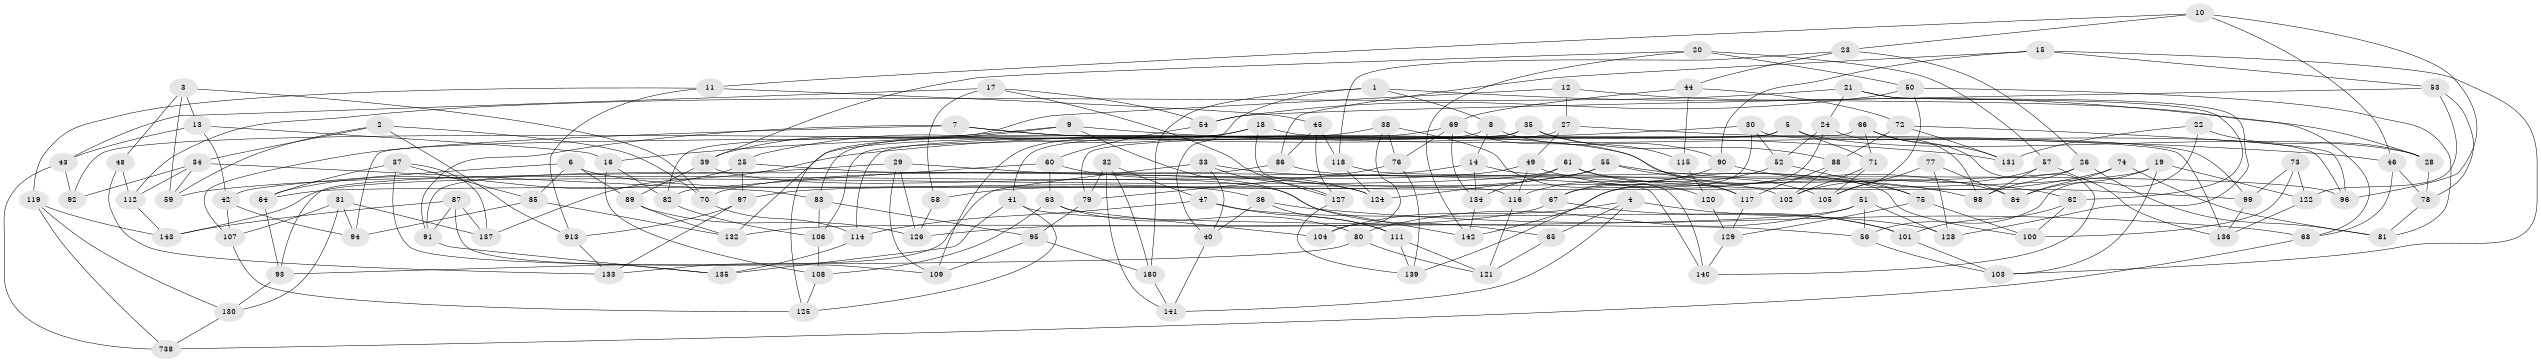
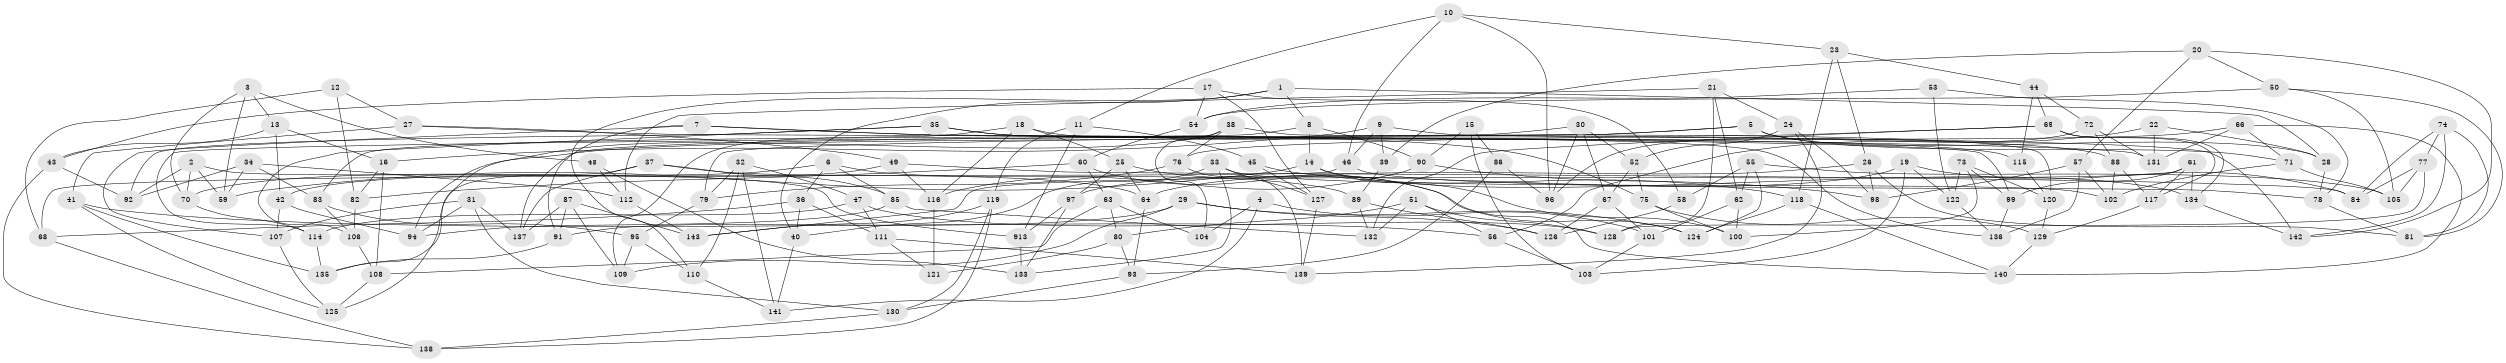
(2238, 69) -> none
none -> (2433, 143)
(1298, 145) -> none
(261, 149) -> (164, 179)
none -> (2012, 183)
(1551, 237) -> none
(1150, 275) -> (693, 275)
(166, 350) -> (426, 350)
